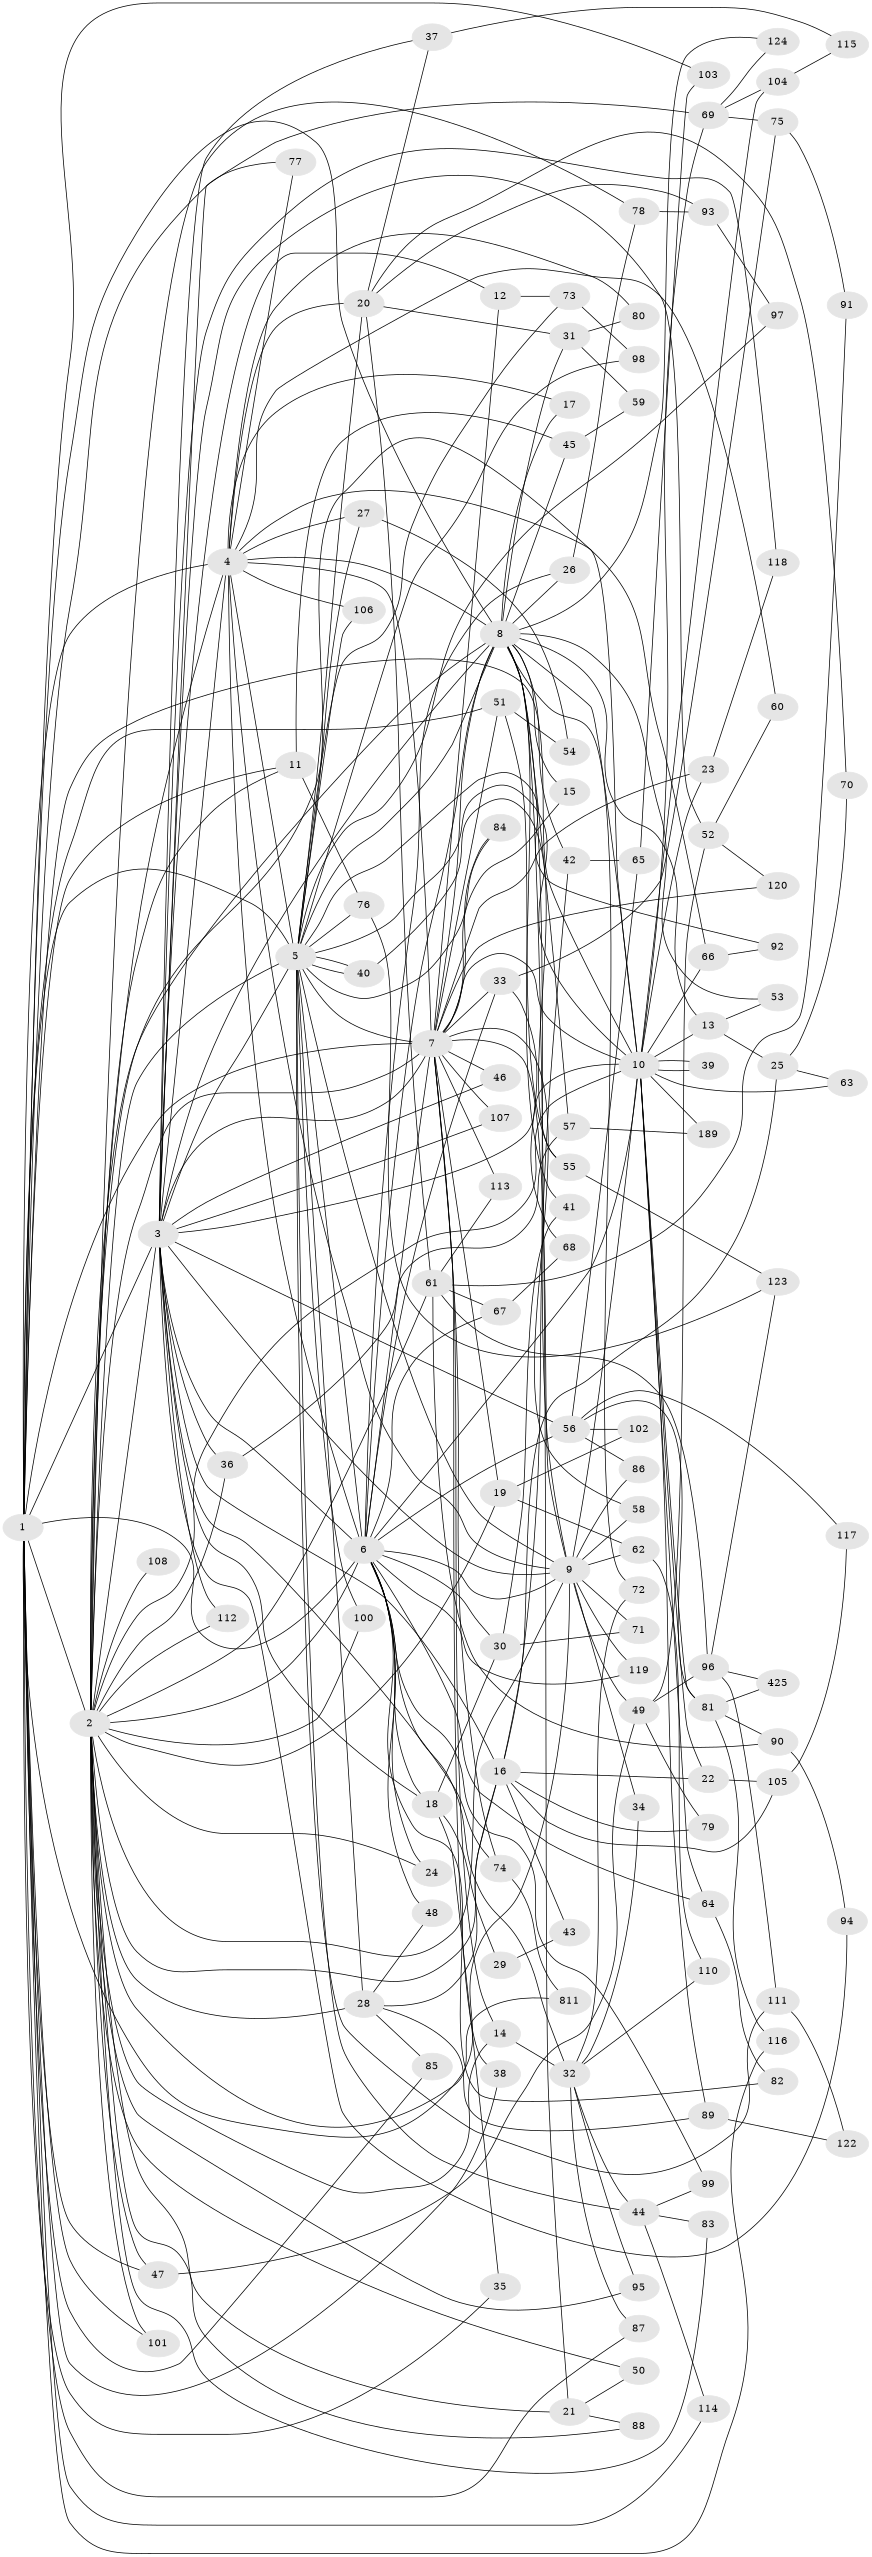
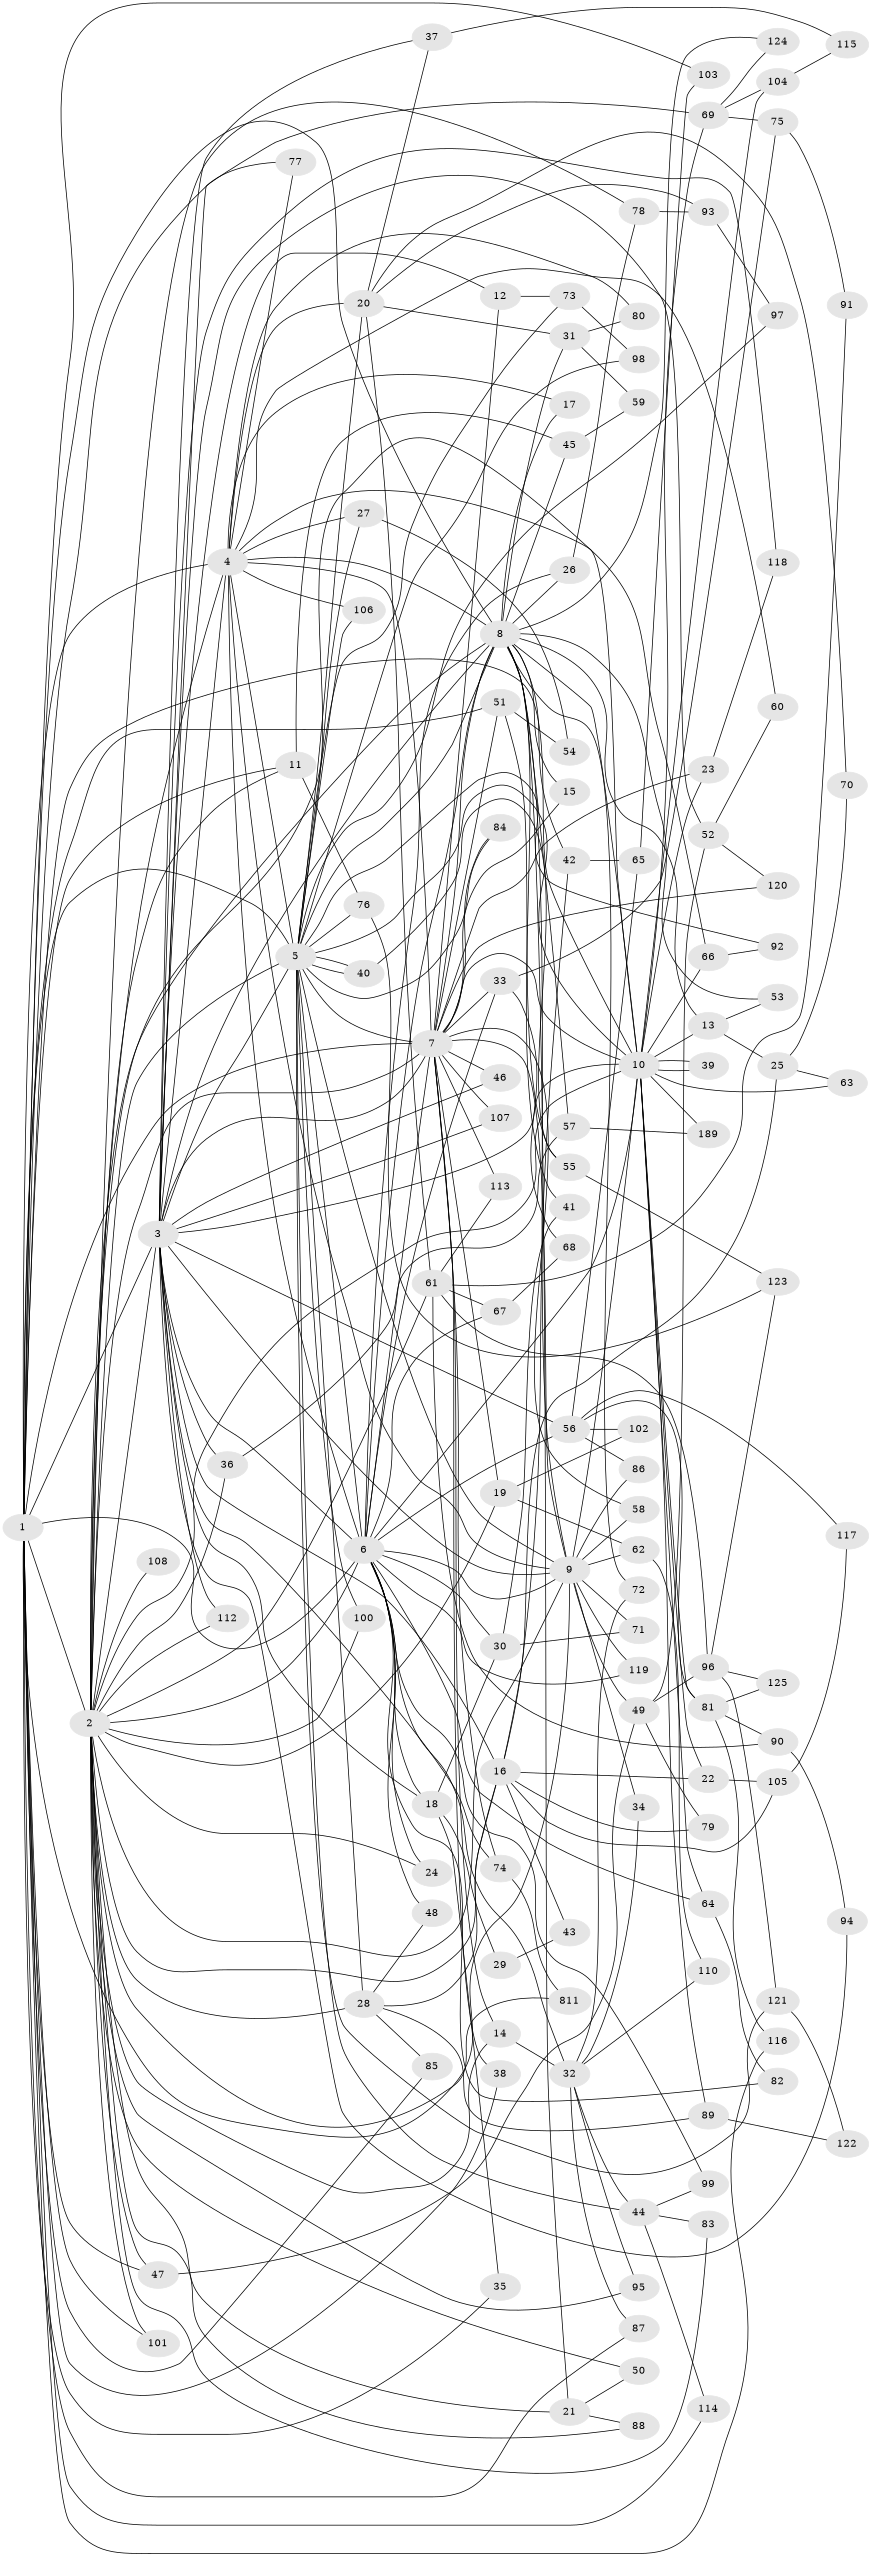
(778, 1683) -> (778, 1683)
(778, 2001) -> (778, 2001)
